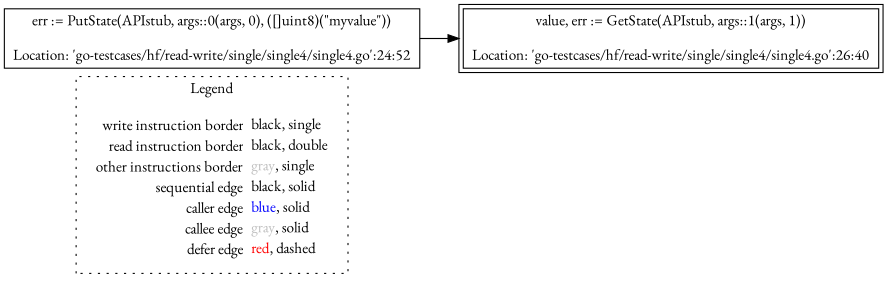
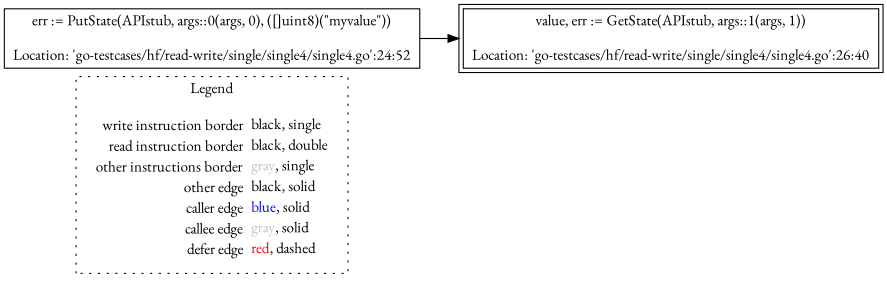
(201, 187) -> (215, 187)
